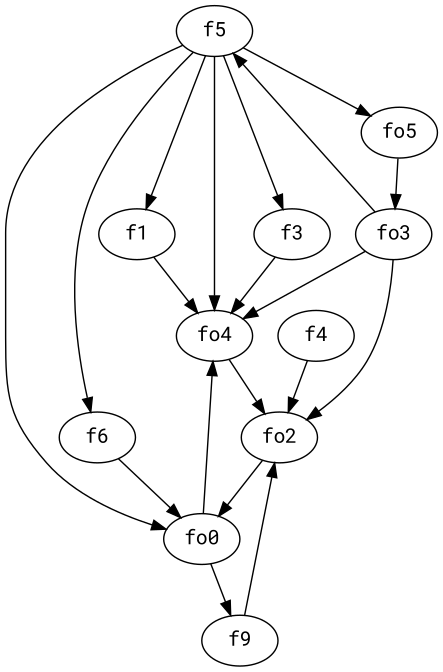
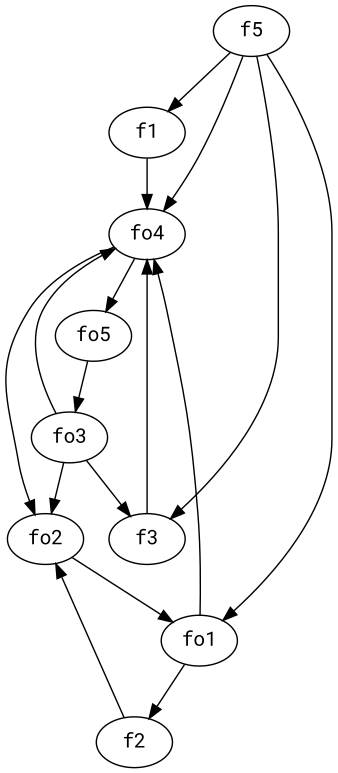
(301, 79) -> (124, 279)
(309, 138) -> (104, 483)
(316, 336) -> none
(97, 437) -> none
(202, 539) -> (199, 641)
(240, 641) -> (134, 742)
